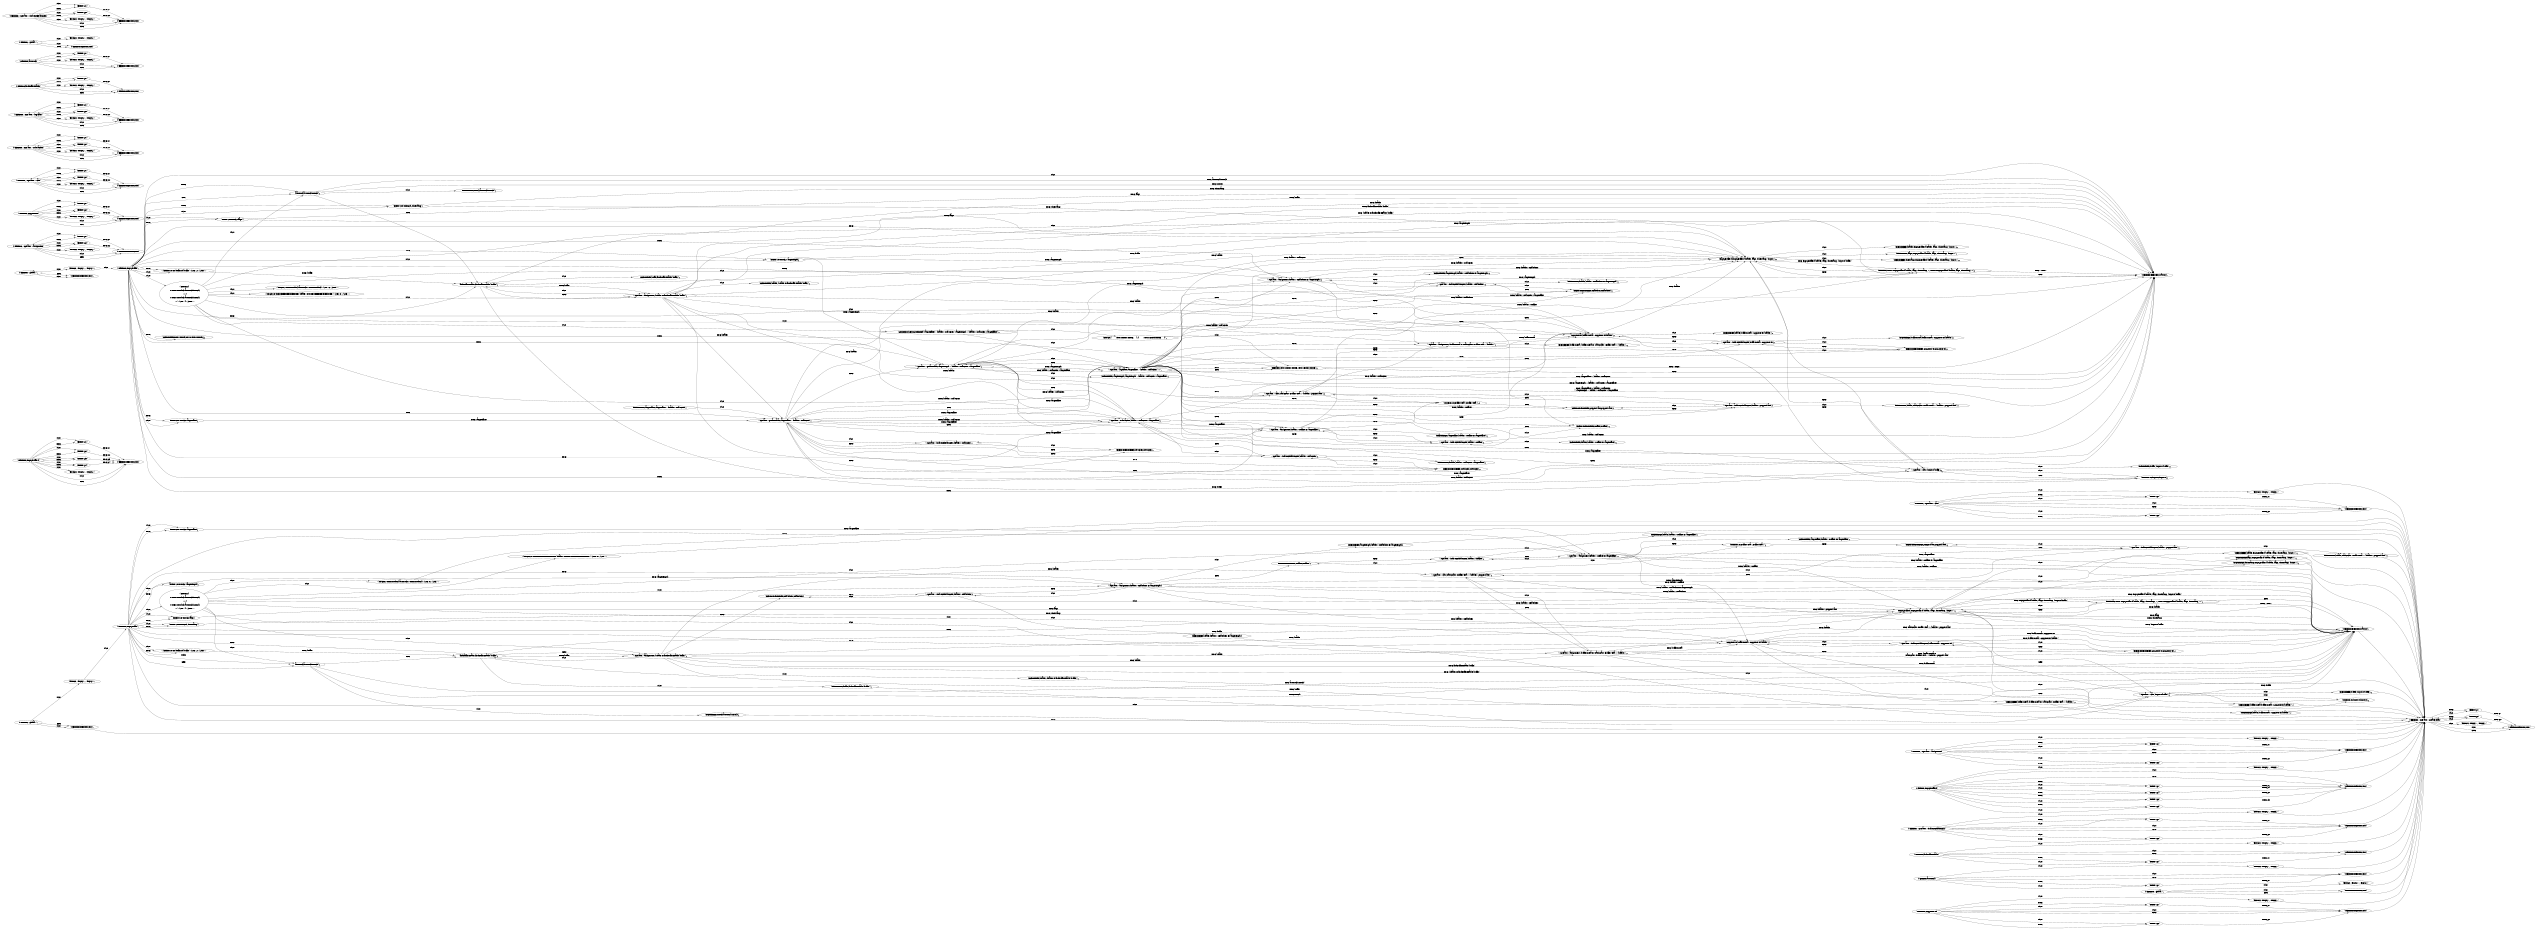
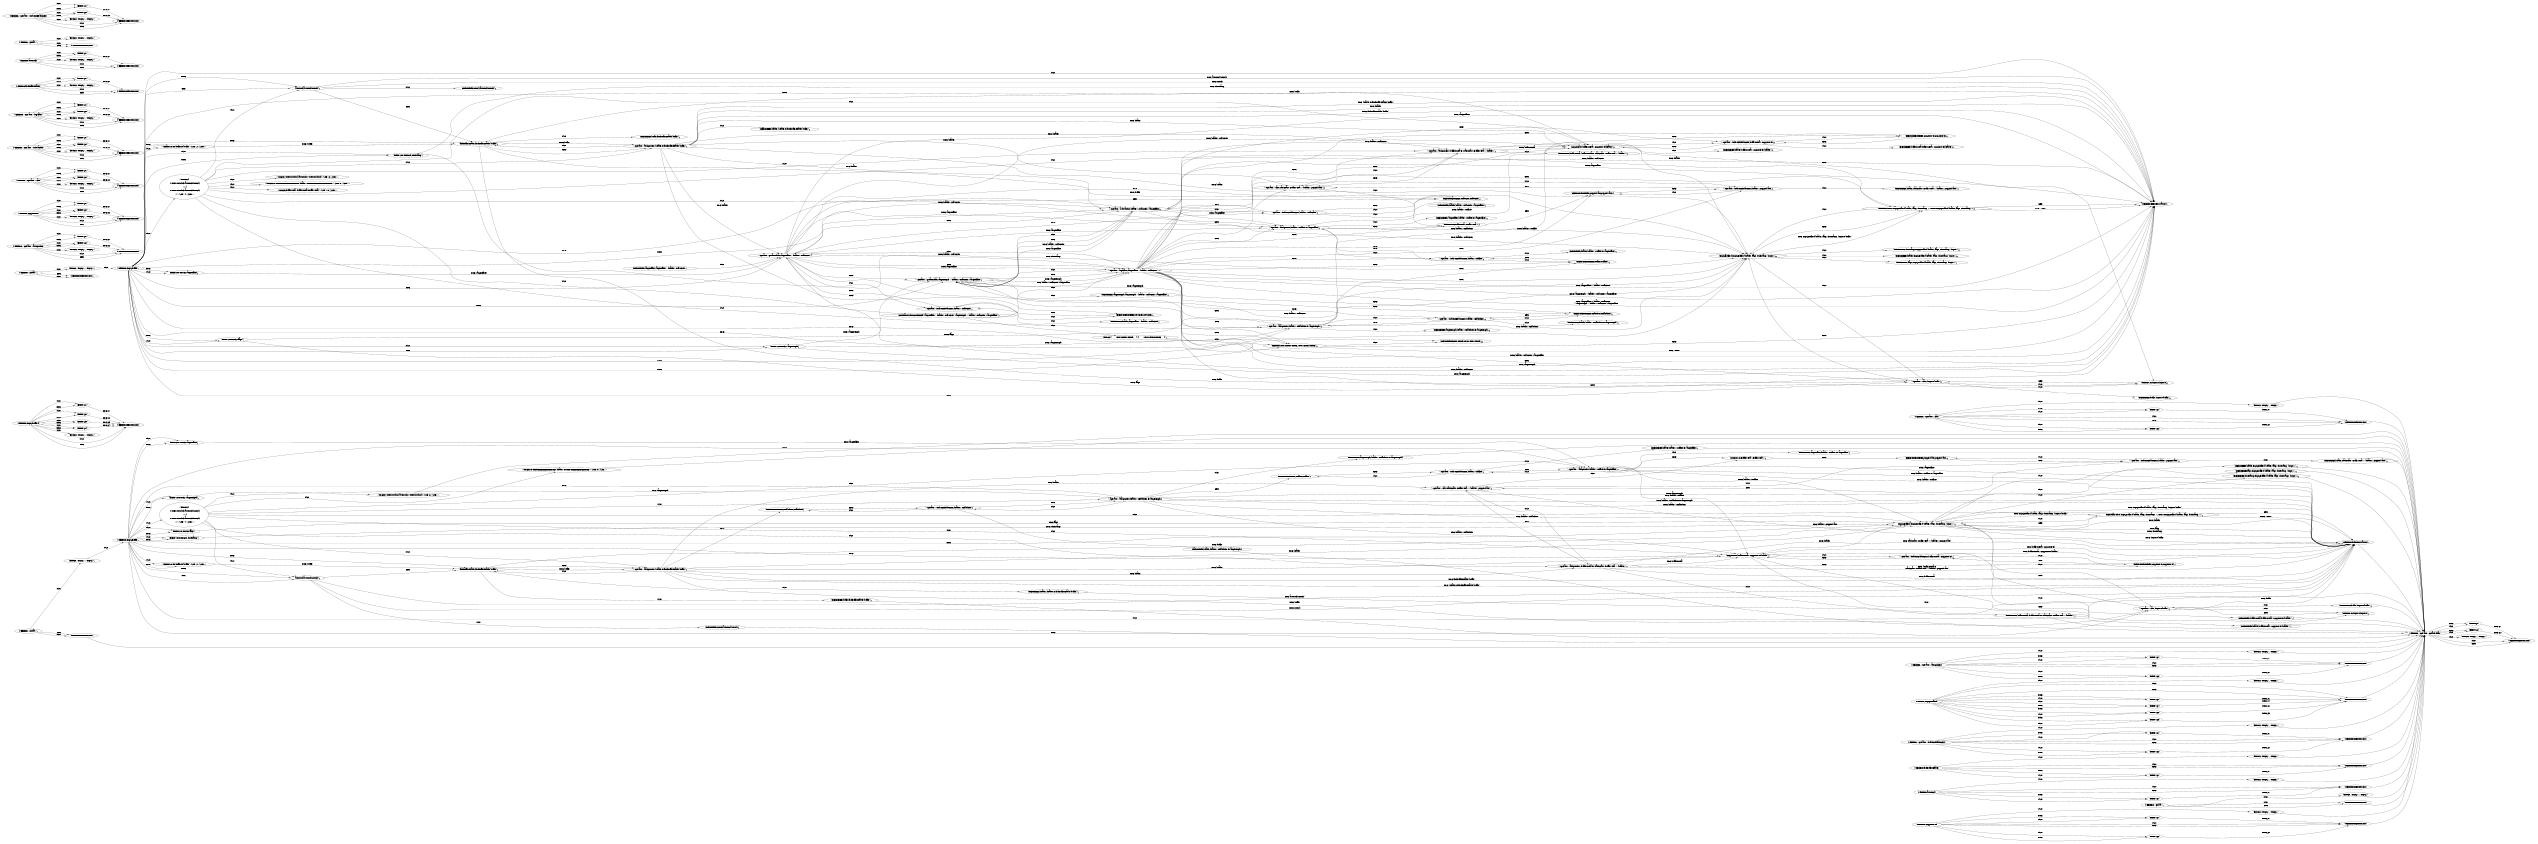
none -> (307, 190)
none -> (972, 253)
none -> (1135, 322)
none -> (1381, 344)
